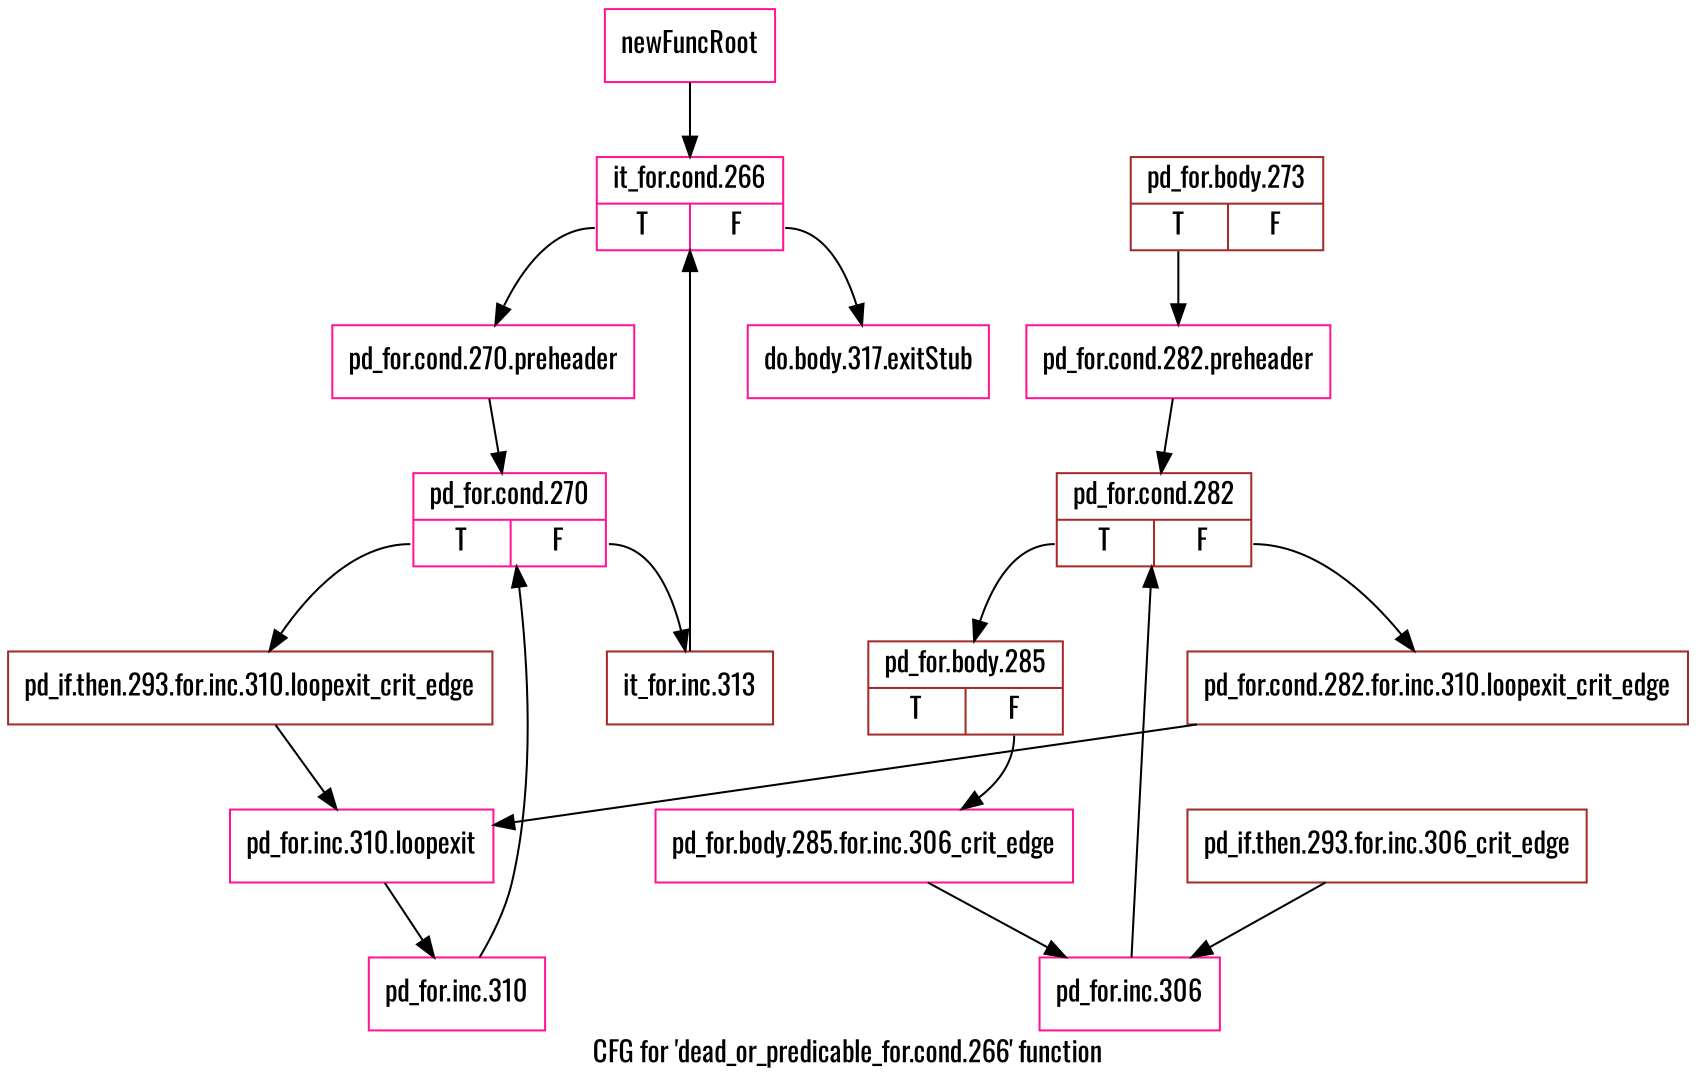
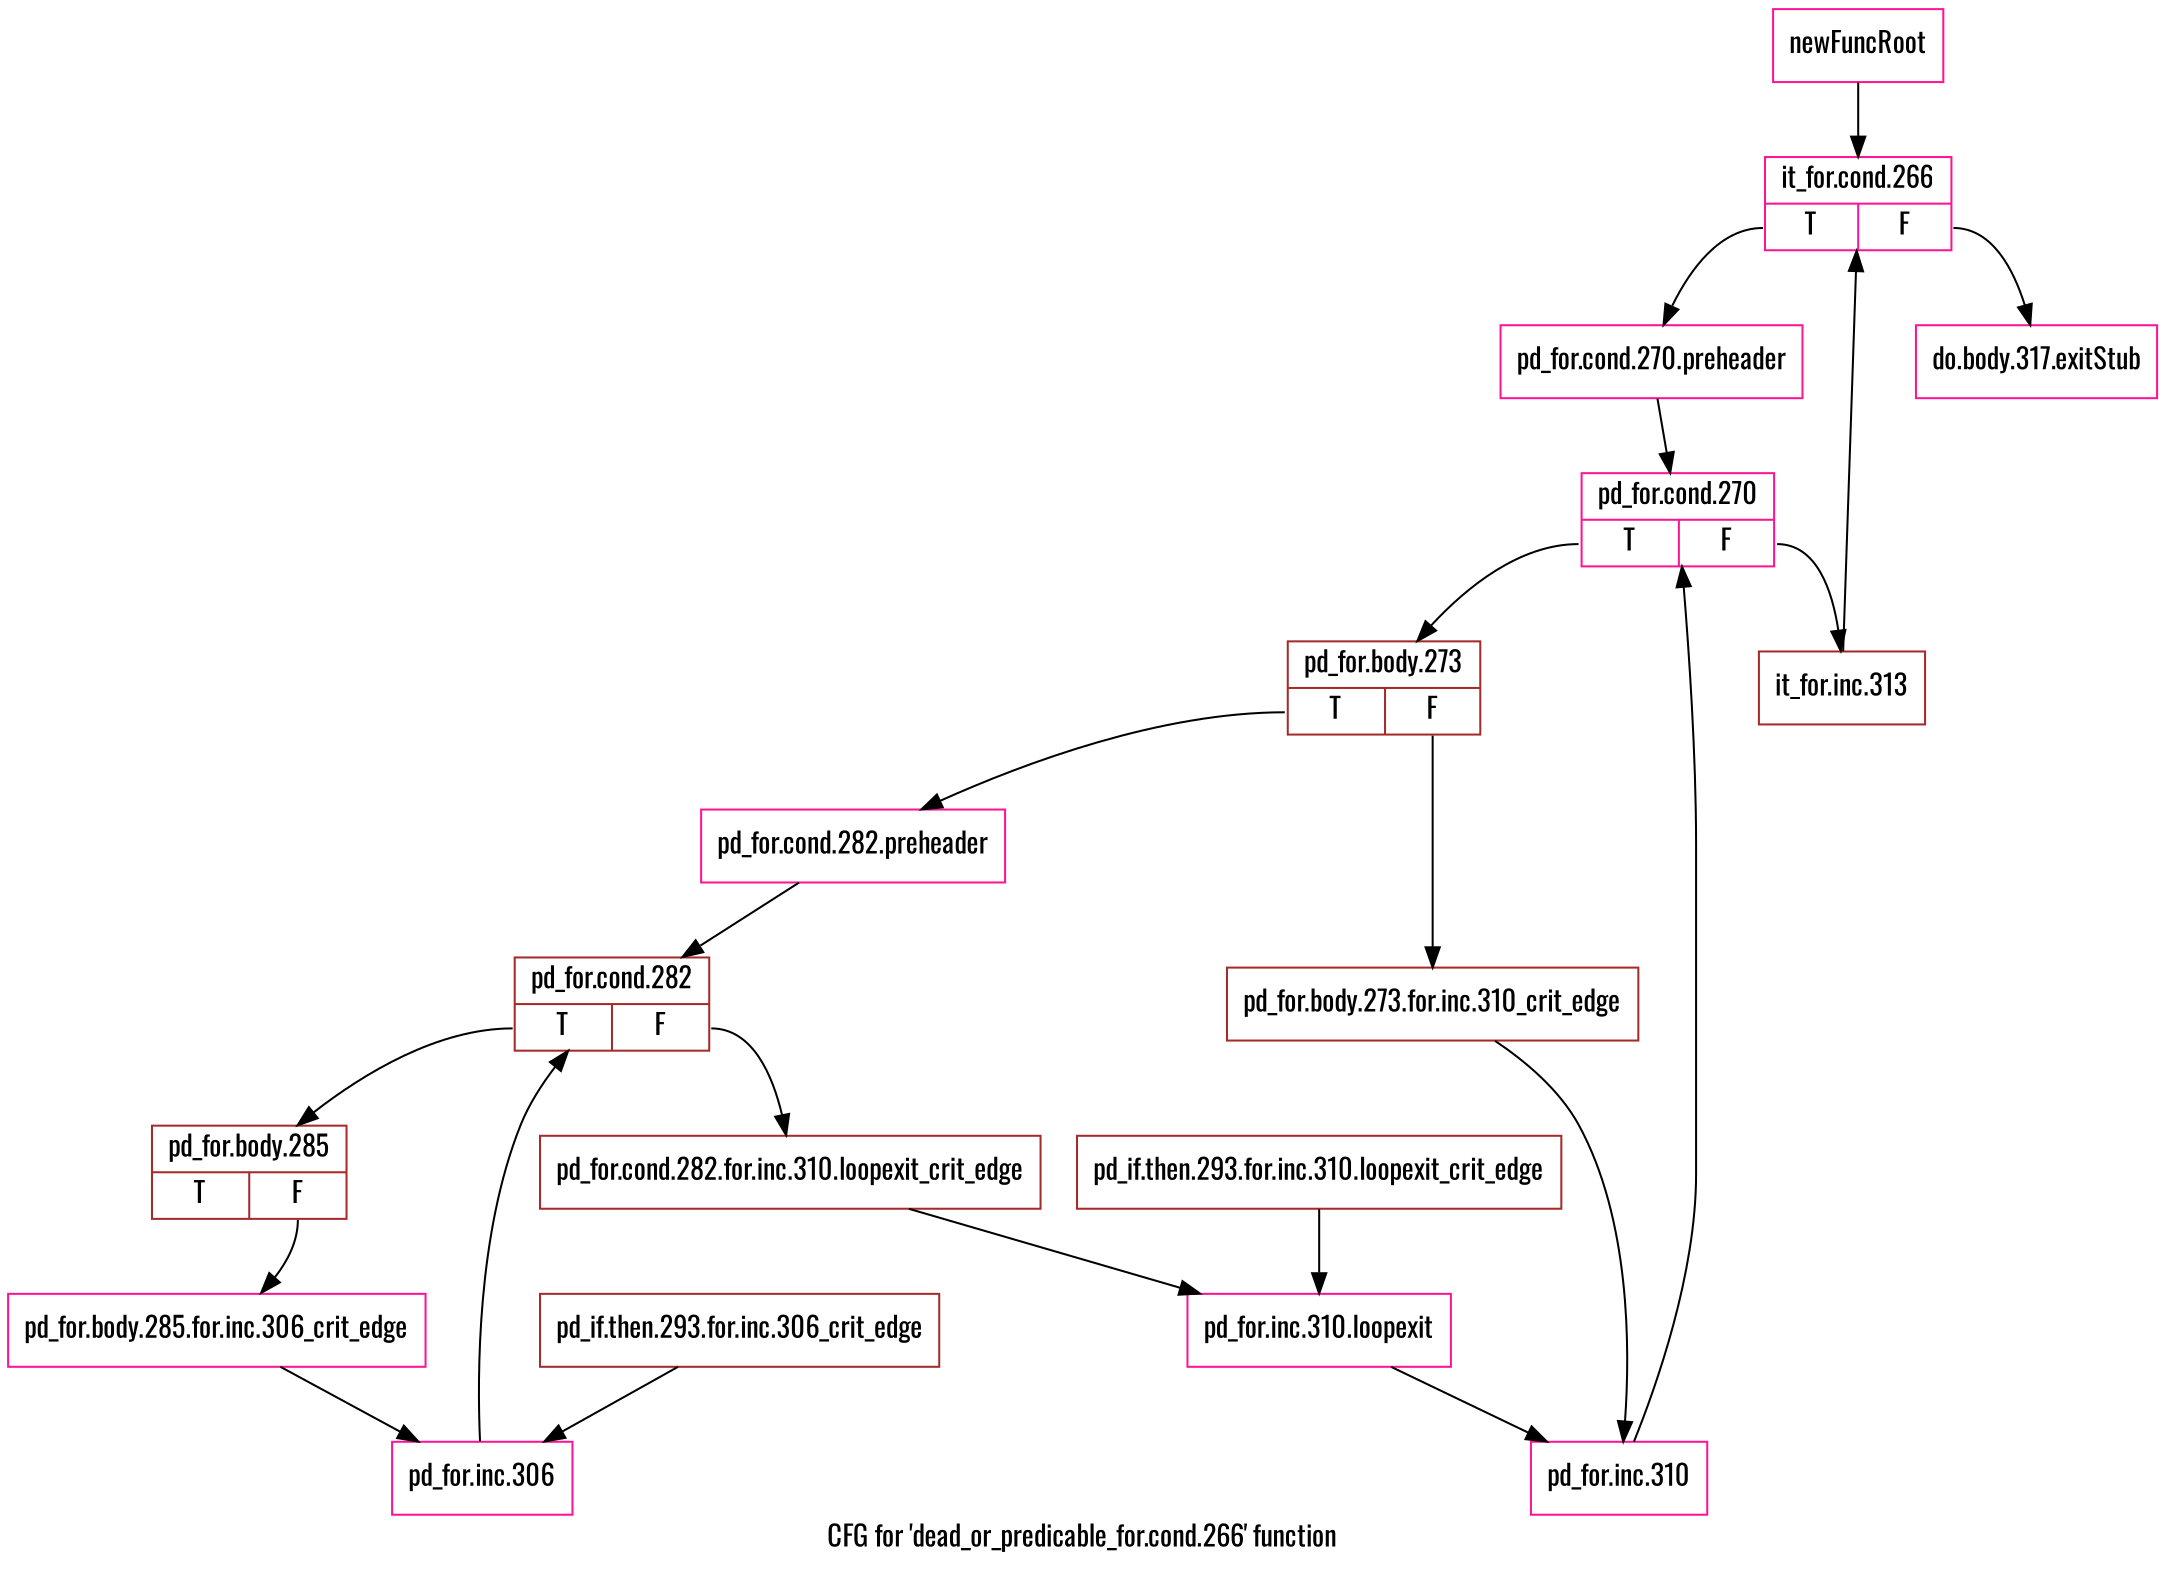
(336, 573) -> (1497, 570)
none -> (1433, 1004)
